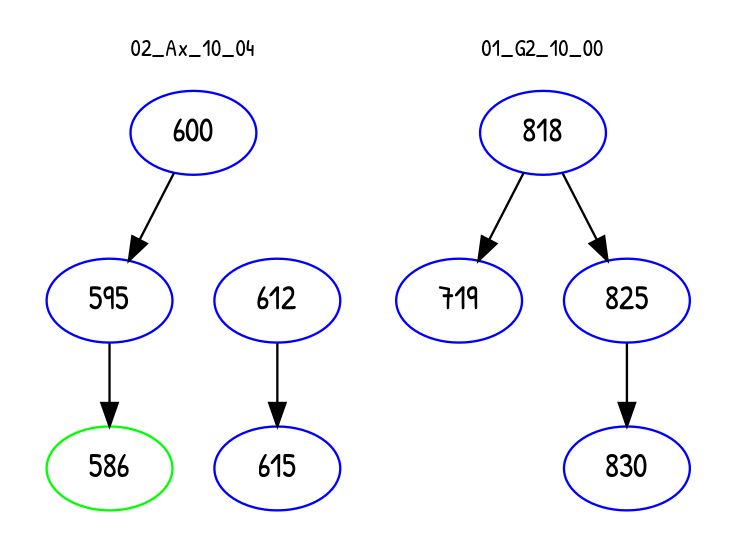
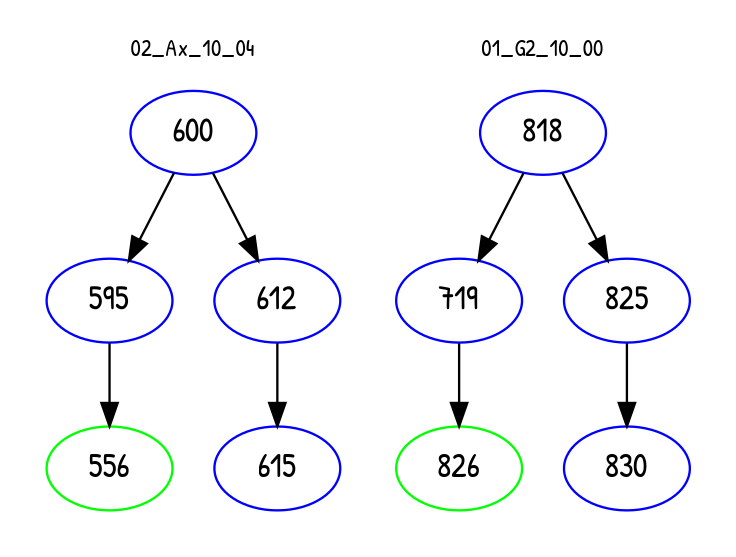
none -> (230, 206)
(110, 468) -> (110, 468)
none -> (459, 468)
